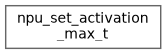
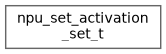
(83, 27) -> (83, 27)
